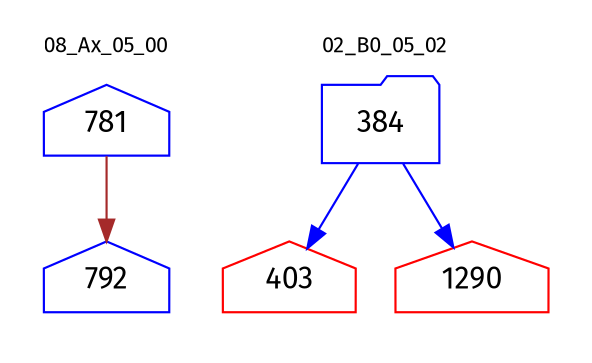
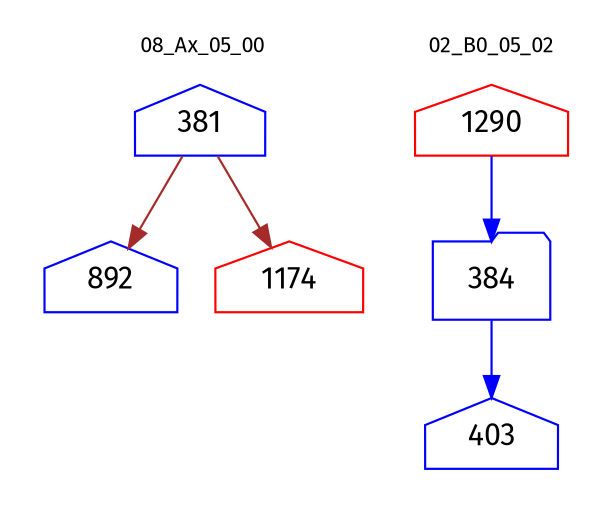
(107, 124) -> (200, 124)
(423, 196) -> (492, 188)
(107, 281) -> (111, 281)
none -> (289, 281)
(289, 281) -> (492, 437)
